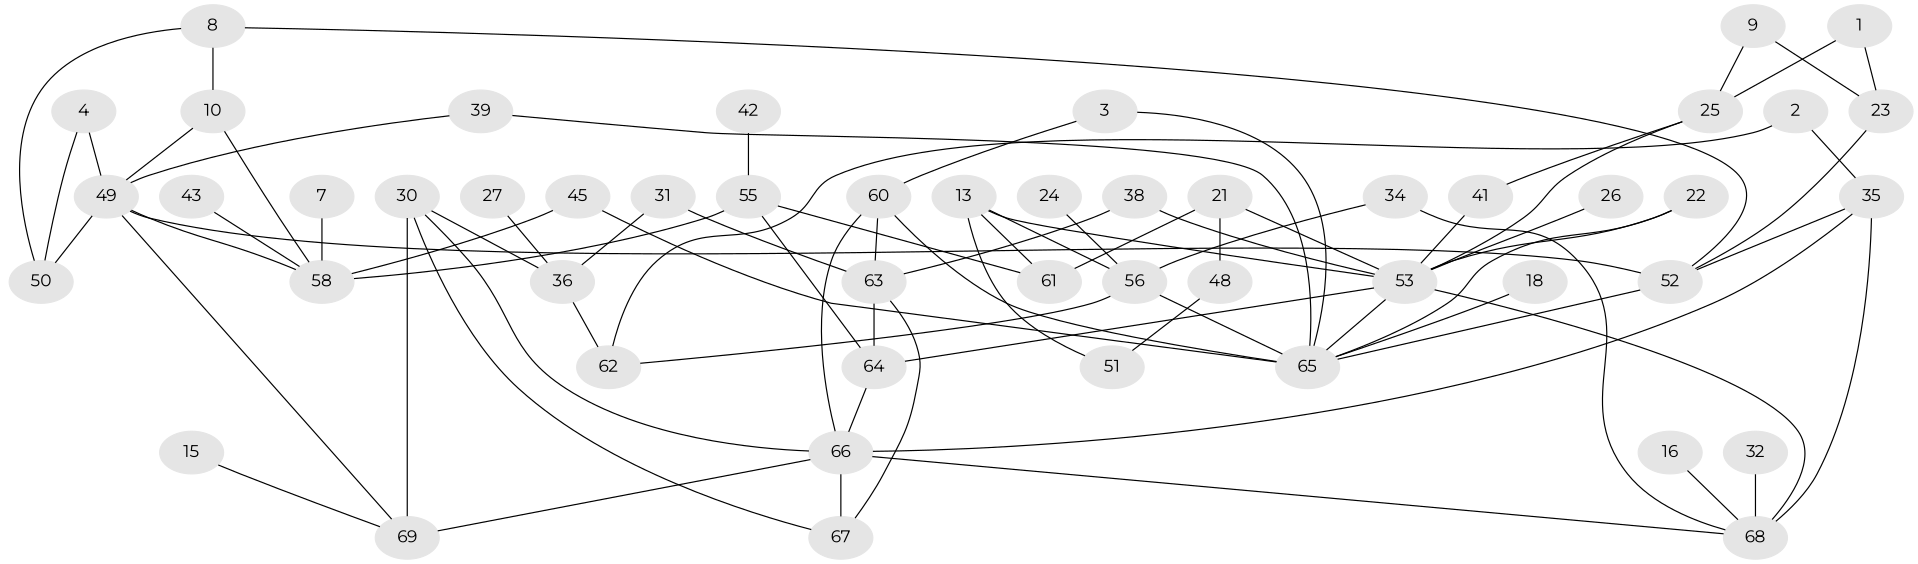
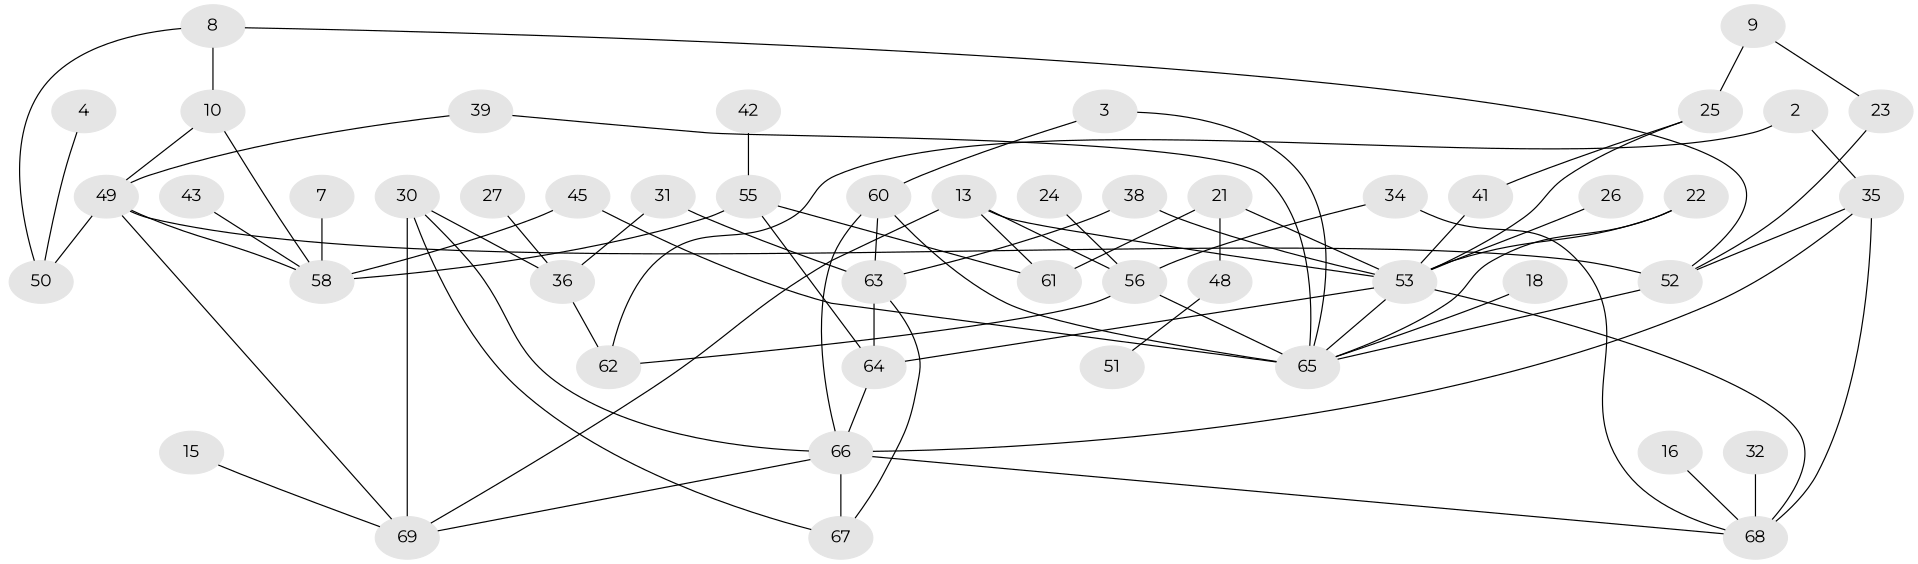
(1860, 26) -> none
(95, 154) -> none
(996, 288) -> (673, 374)
